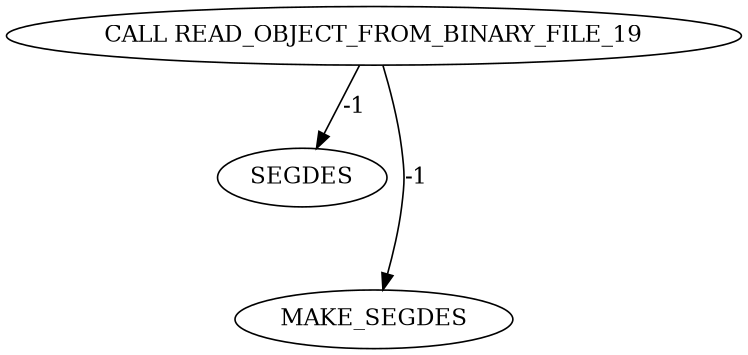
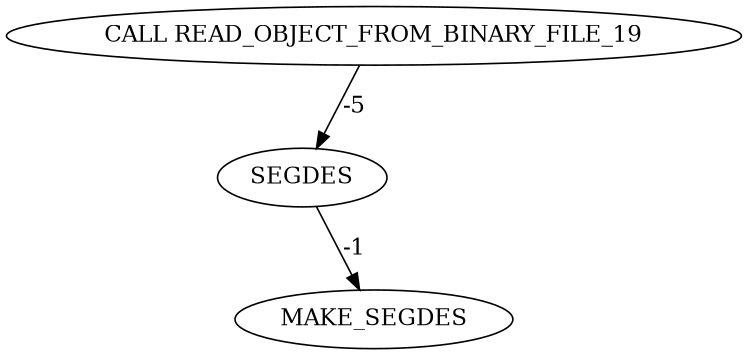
(354, 107) -> (354, 107)
(404, 169) -> (334, 241)
